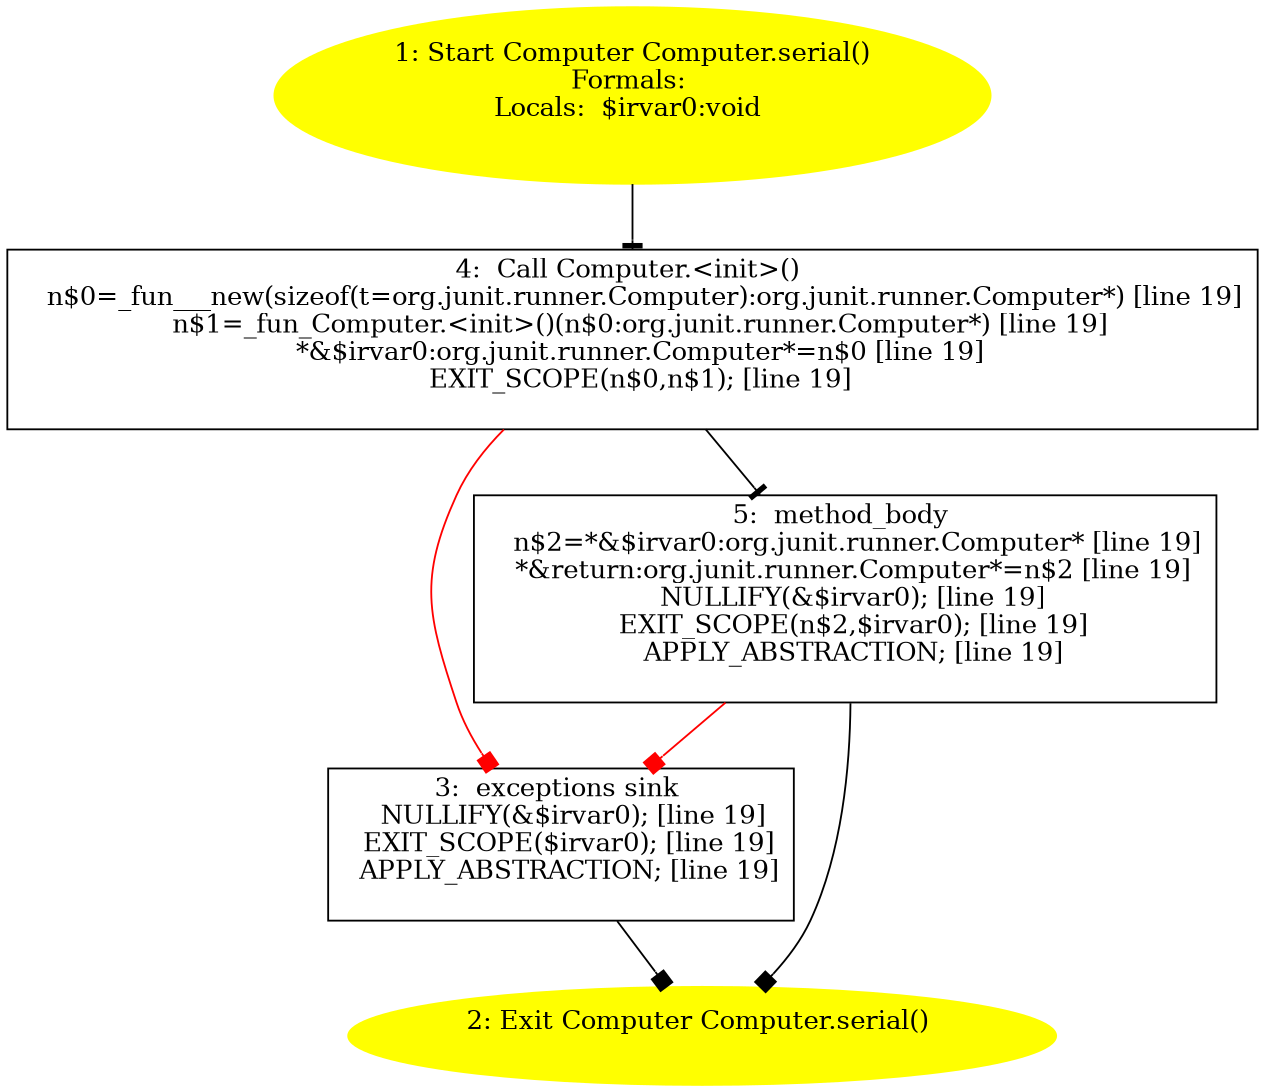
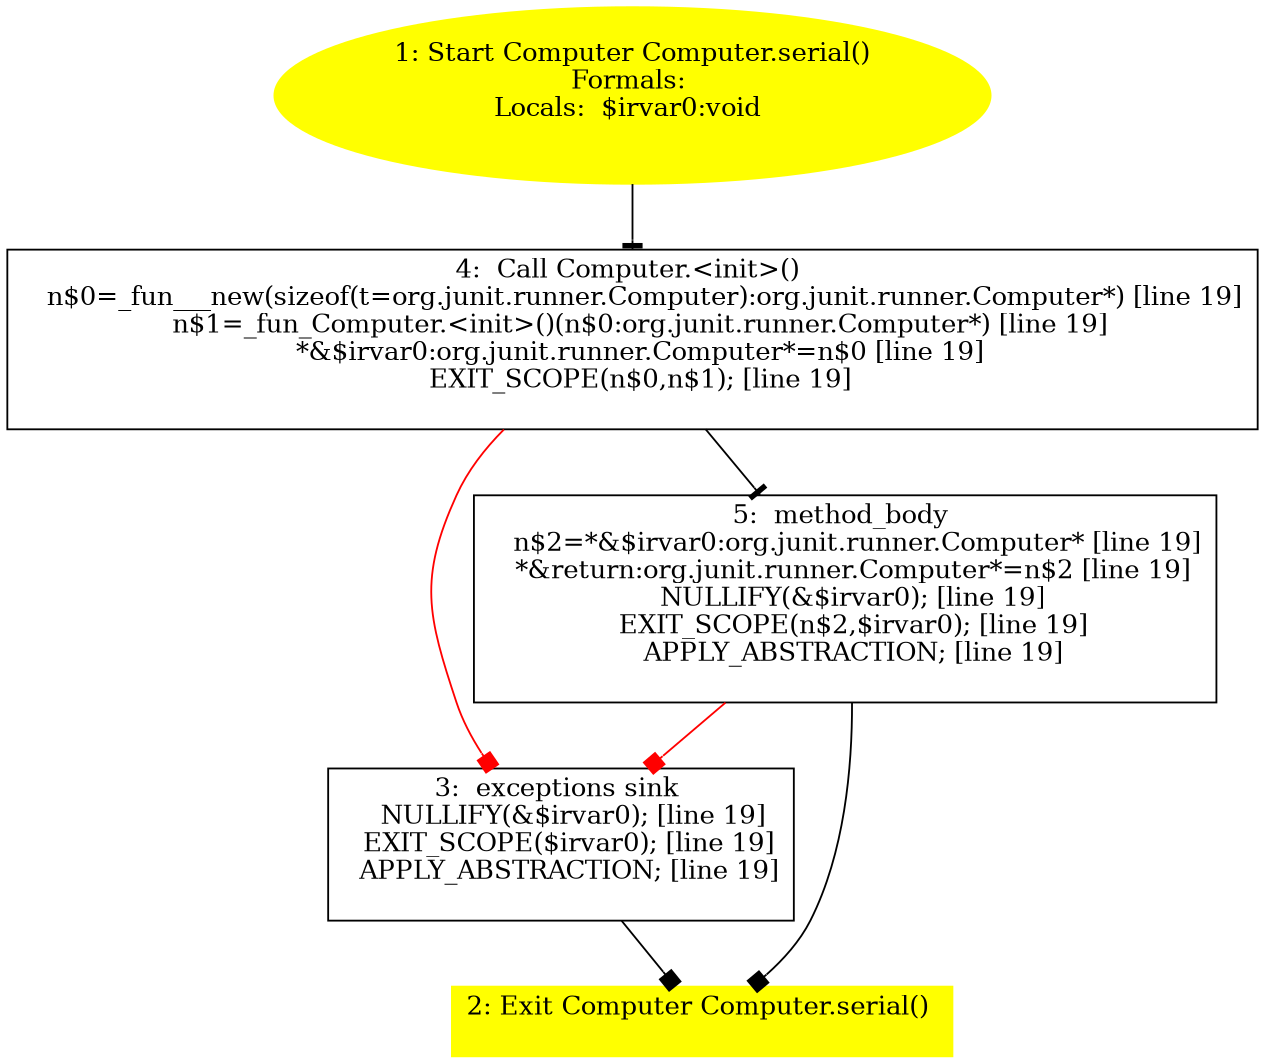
(702, 1036) -> (702, 1021)
